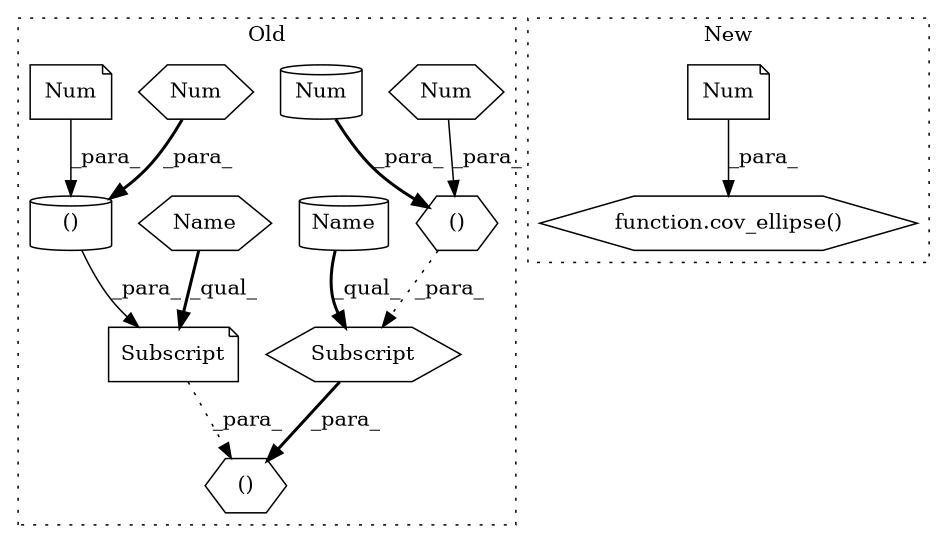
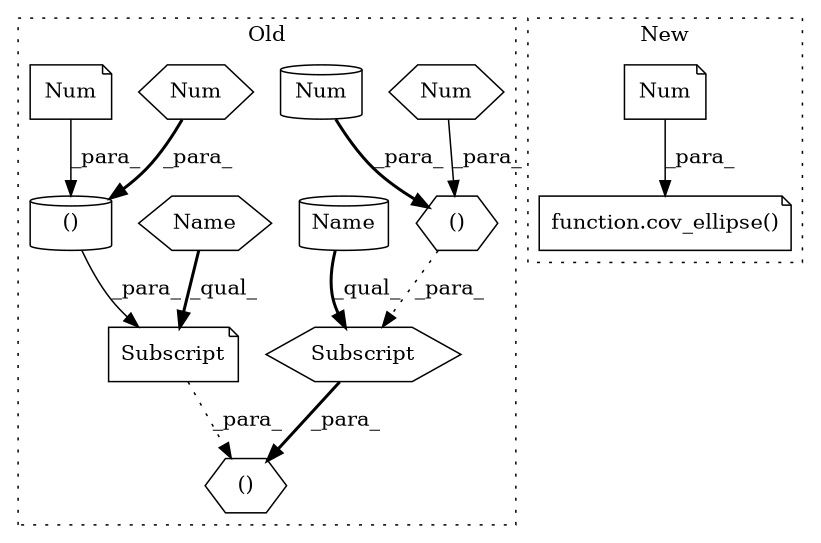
(729, 223) -> (665, 223)
